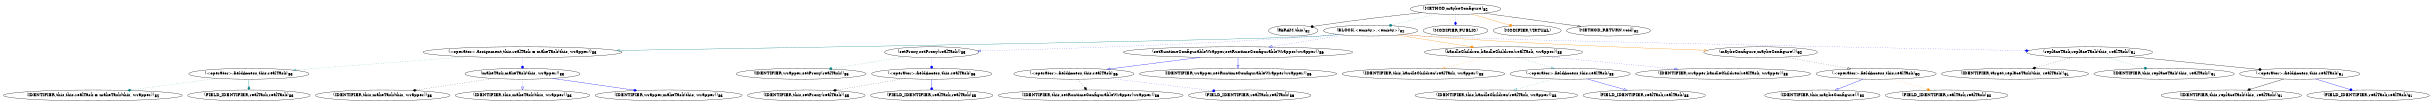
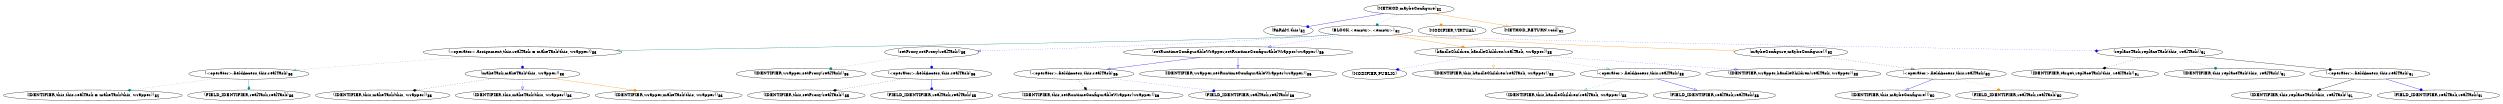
(1456, 18) -> (1433, 63)
(1368, 19) -> (1347, 20)
(1491, 20) -> (1430, 19)
(1531, 20) -> (1470, 20)
(593, 84) -> (593, 84)
